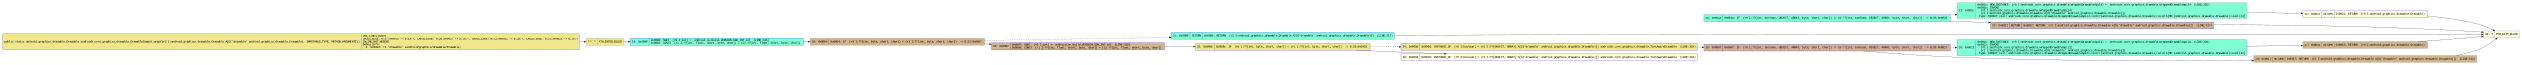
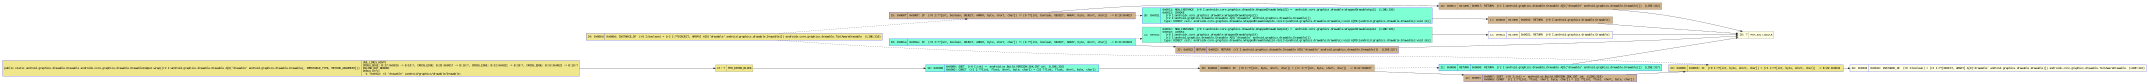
(1385, 47) -> (1242, 56)
